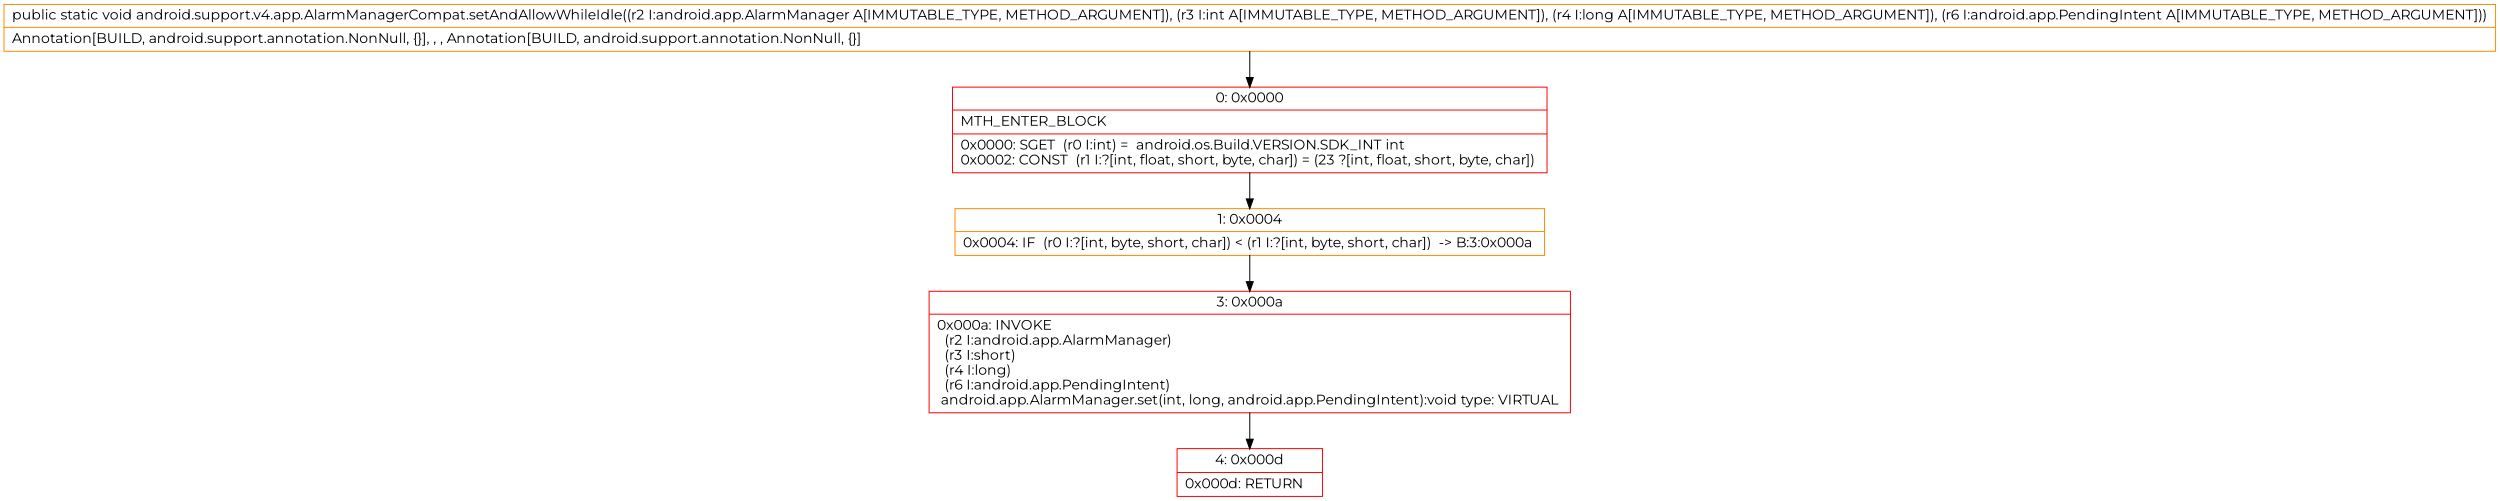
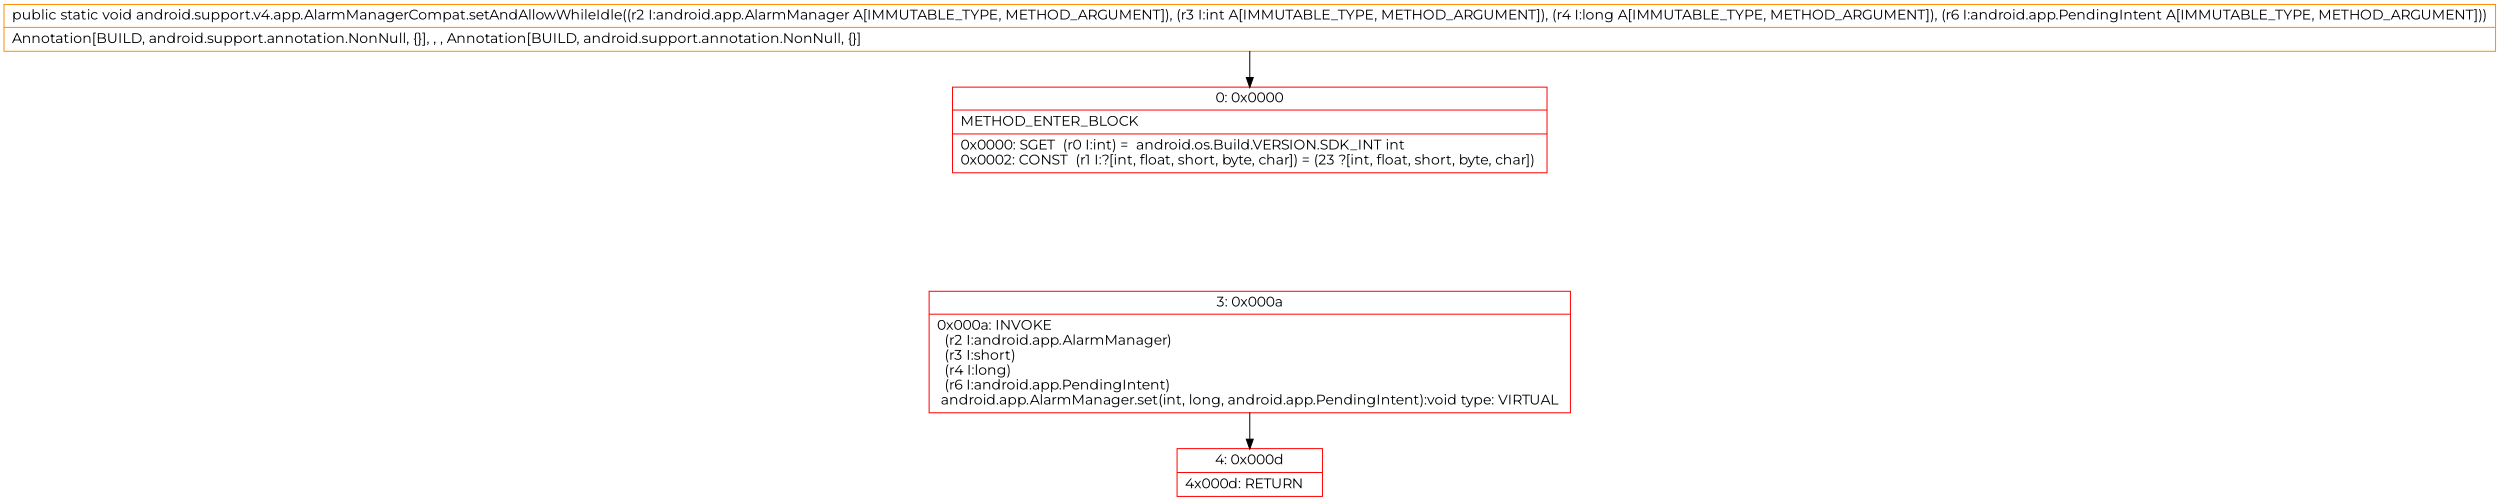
(1034, 121) -> (1050, 121)
(1250, 232) -> none
(1250, 484) -> (1250, 484)
